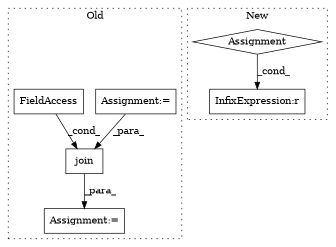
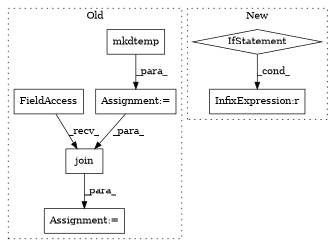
none -> (136, 42)
(257, 42) -> (257, 42)
(84, 131) -> (84, 131)
